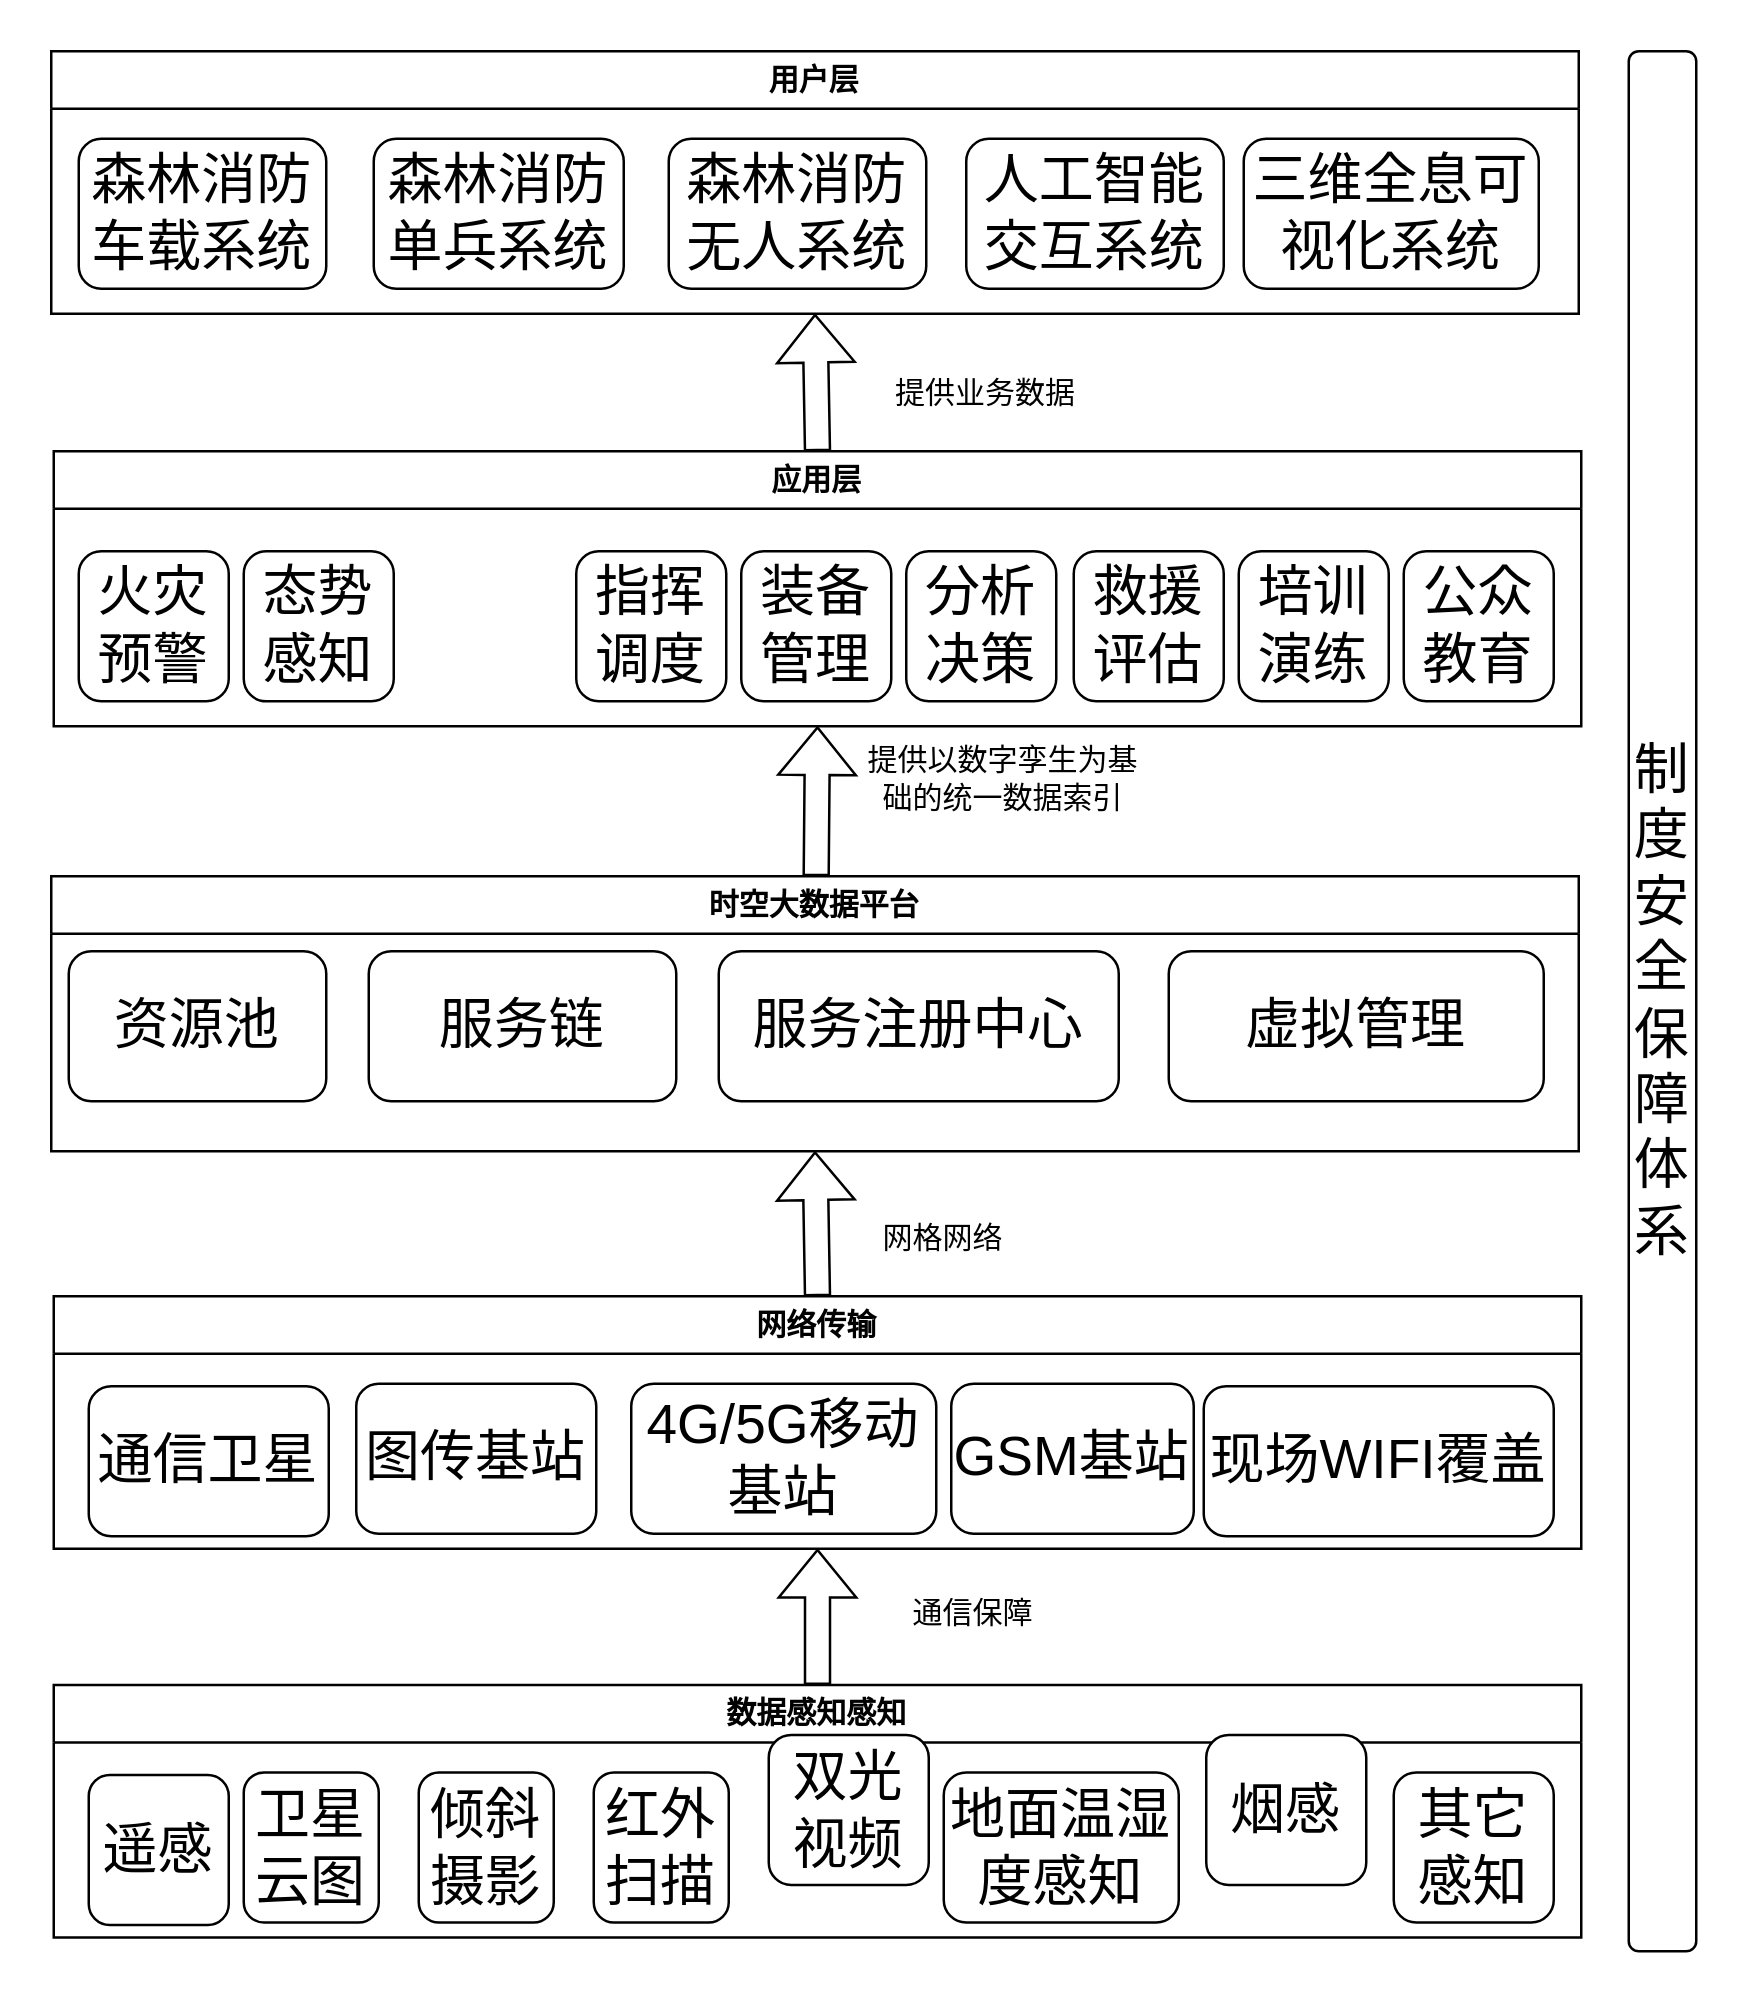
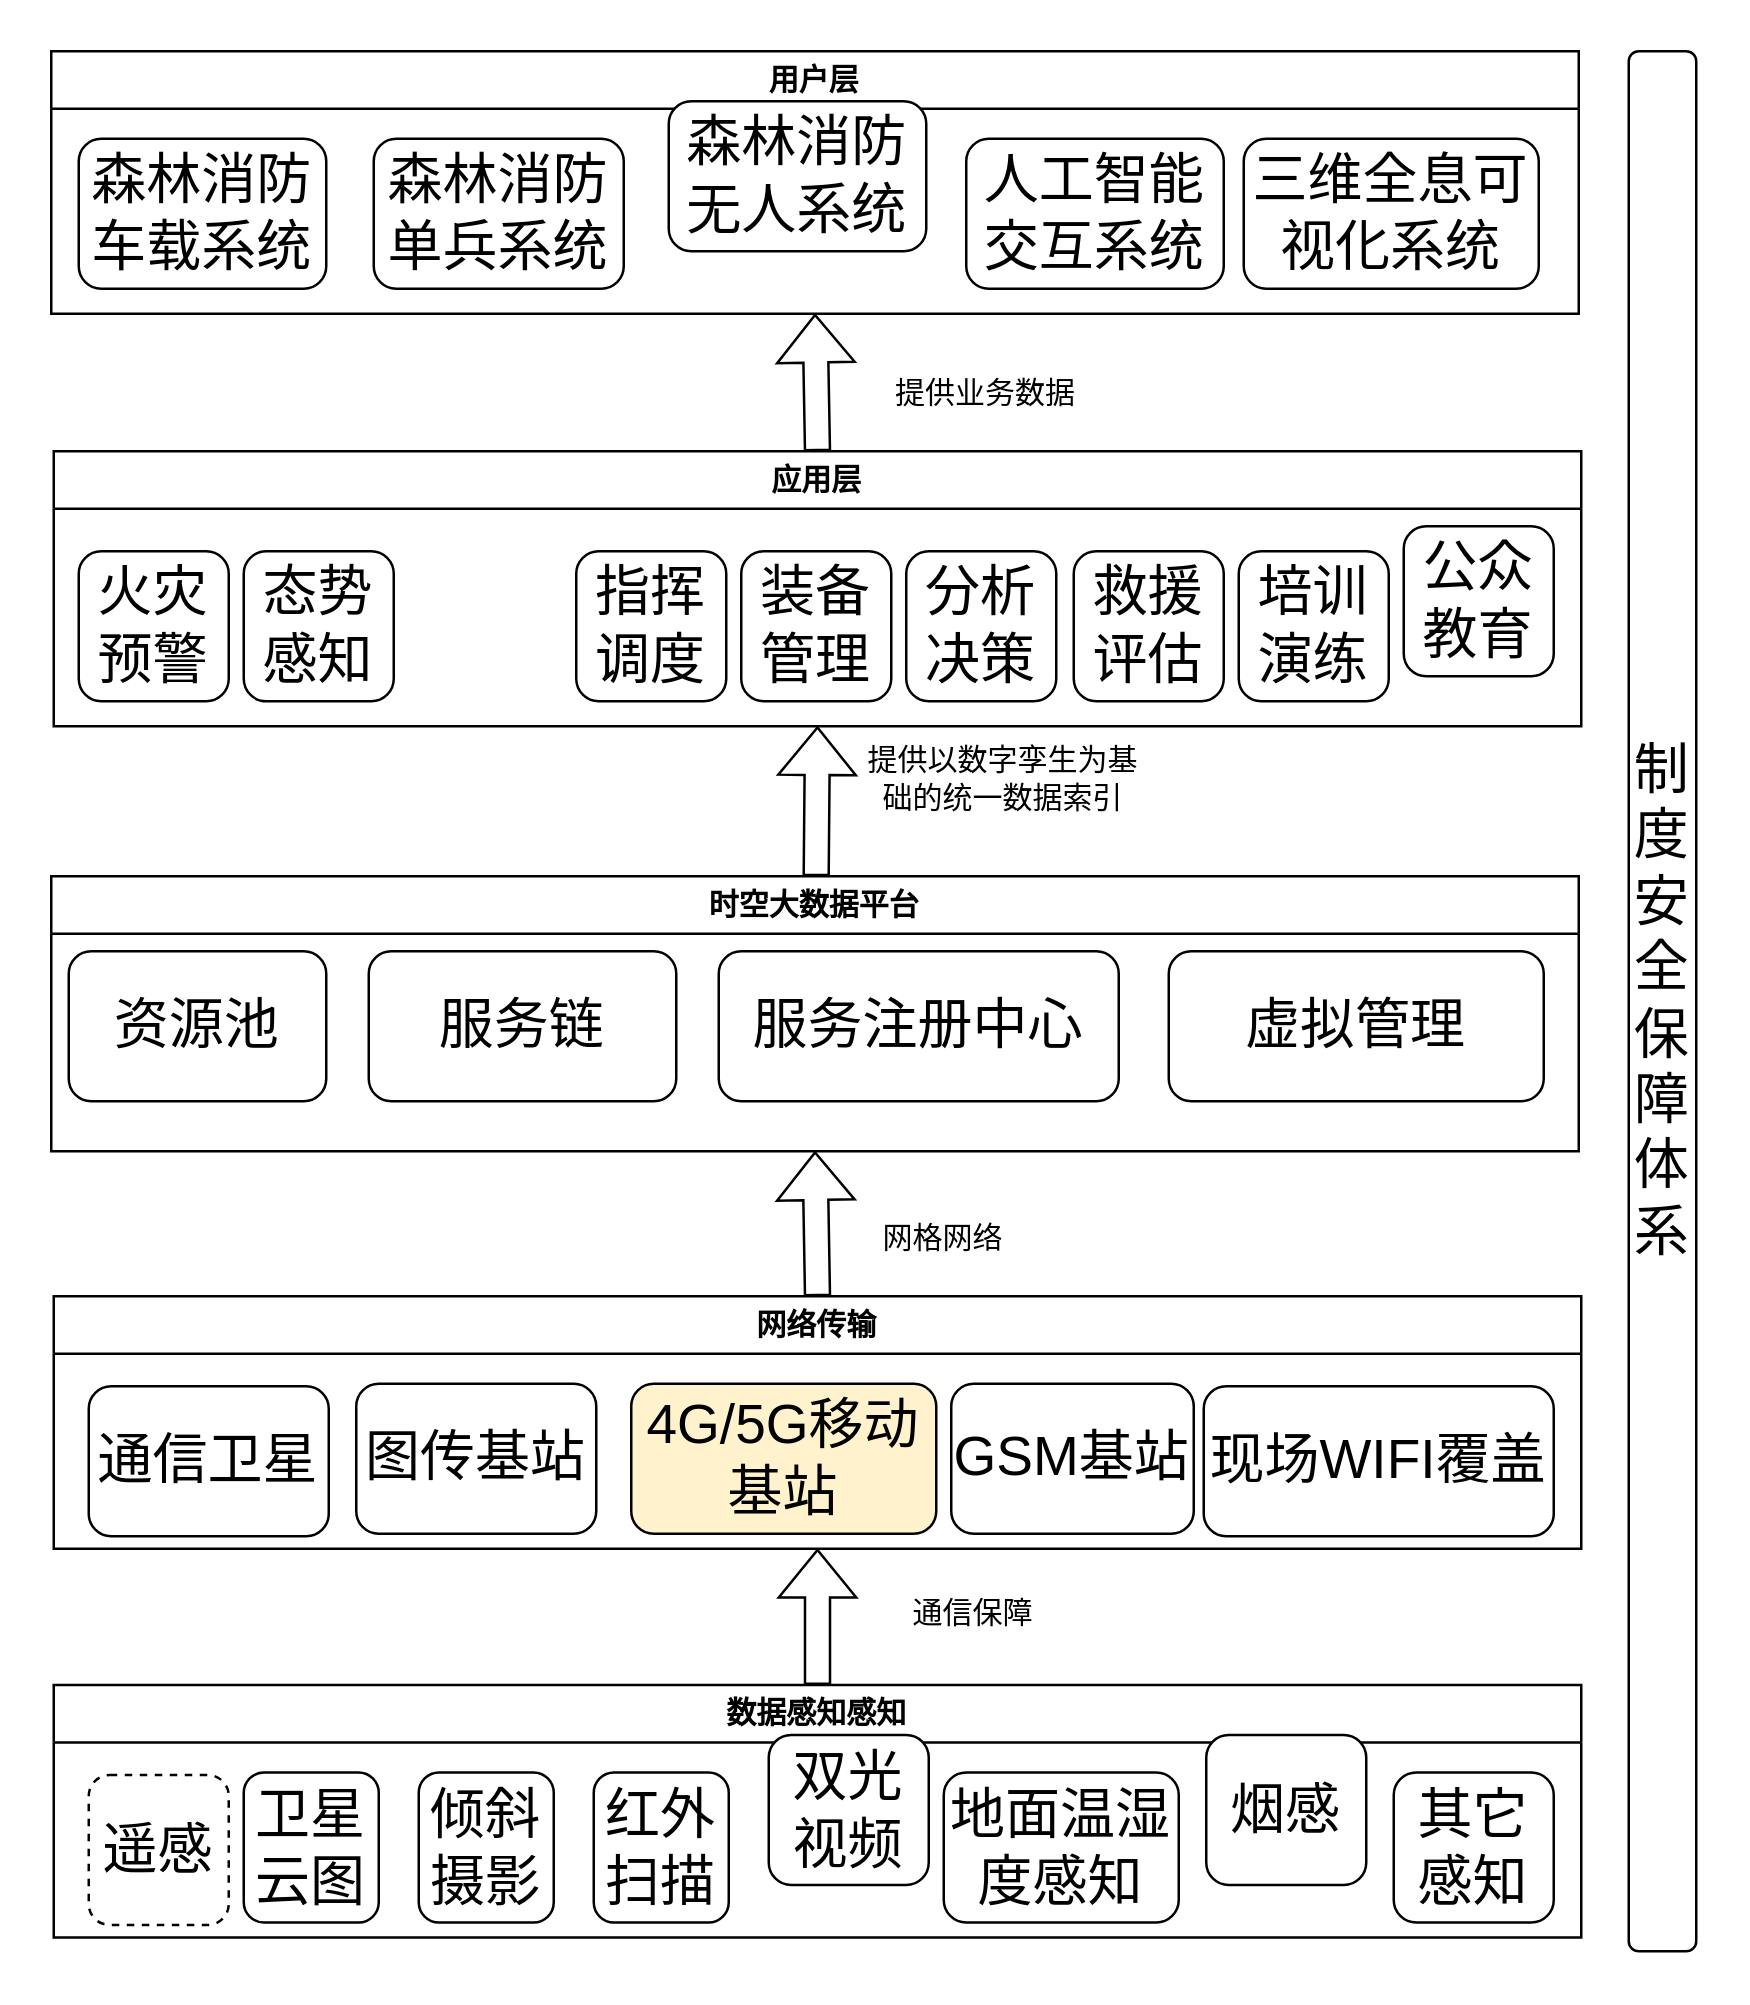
(798, 214) -> (798, 176)
(1479, 626) -> (1479, 601)
(784, 1459) -> (784, 1459)
(159, 1850) -> (159, 1850)
